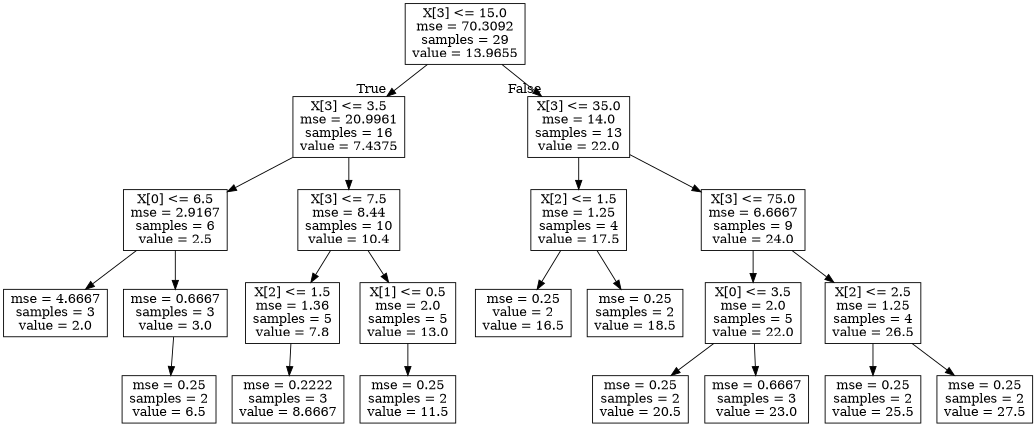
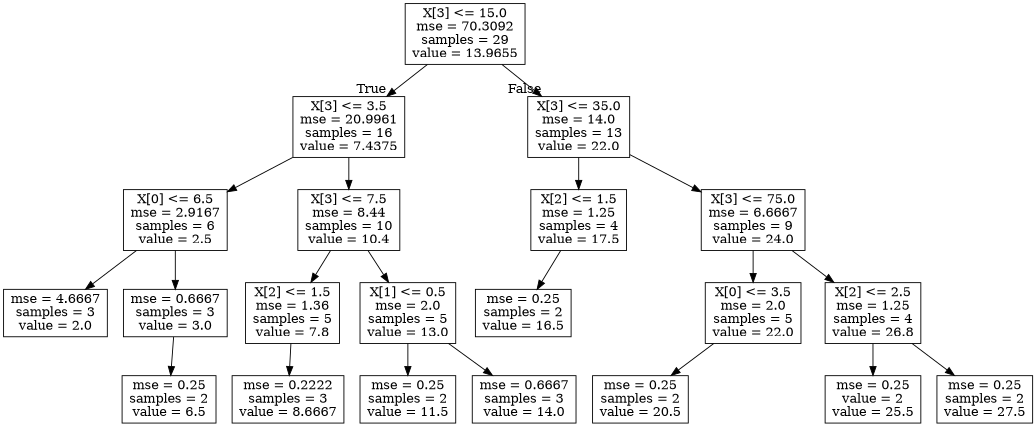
(523, 313) -> (523, 313)
(635, 313) -> none
(873, 313) -> (873, 313)
none -> (524, 399)
(757, 399) -> none
(873, 399) -> (873, 399)
